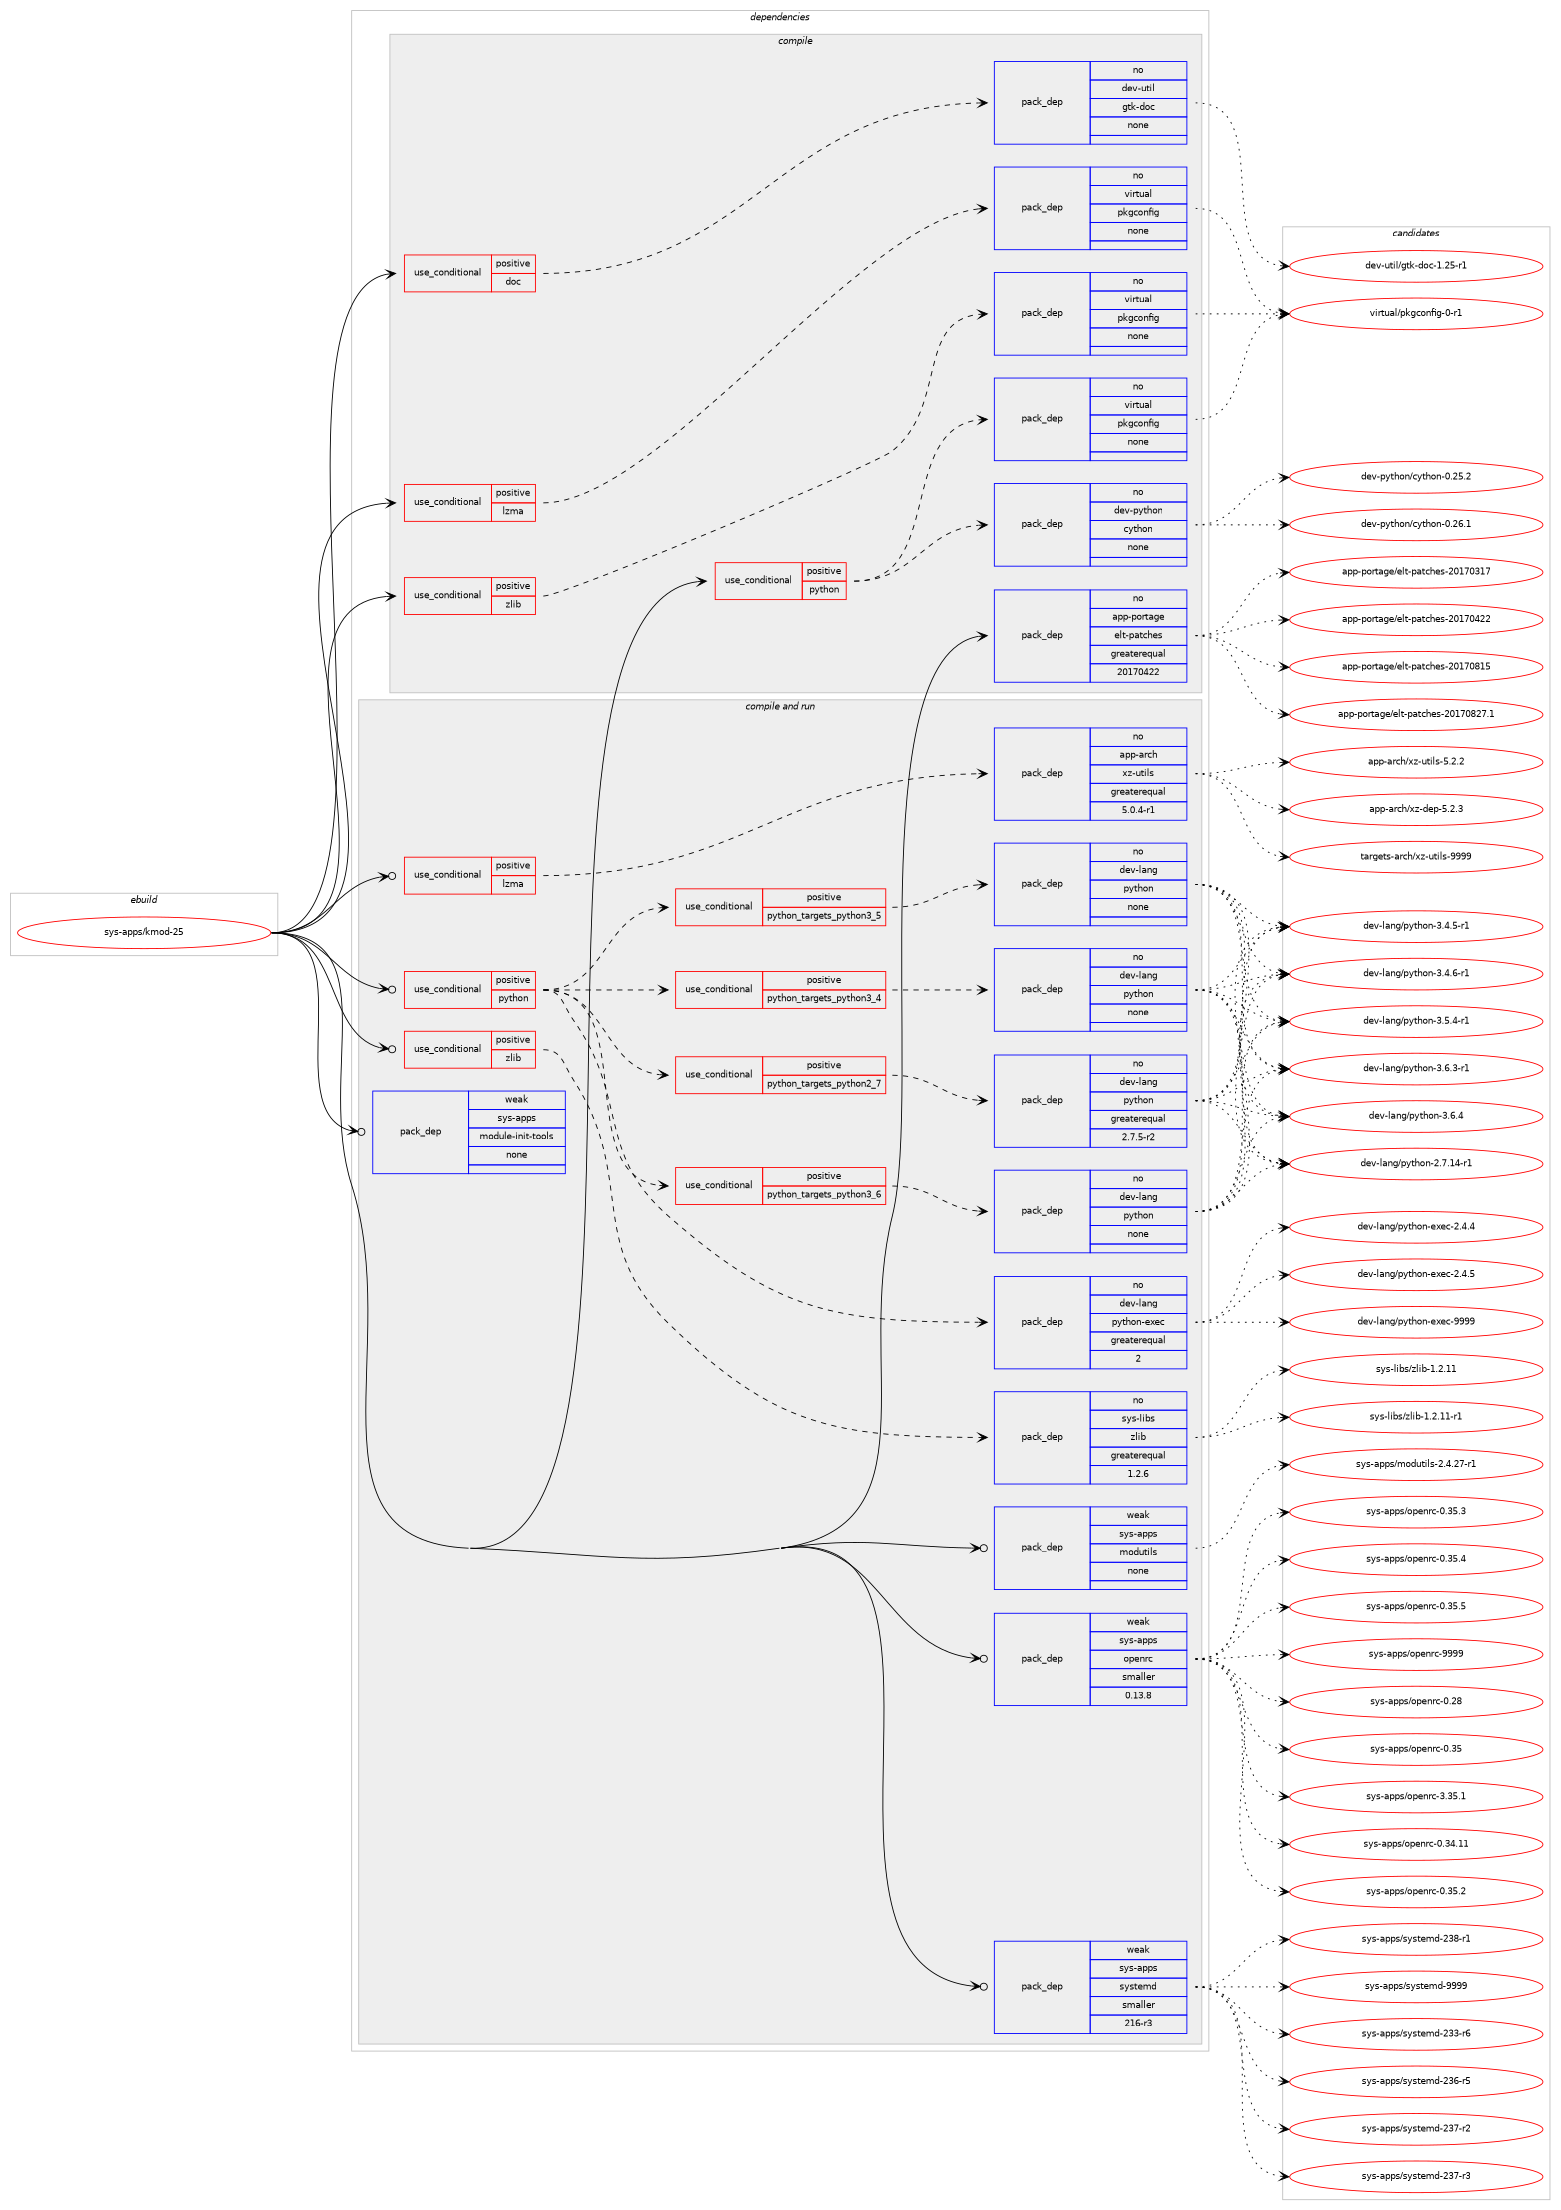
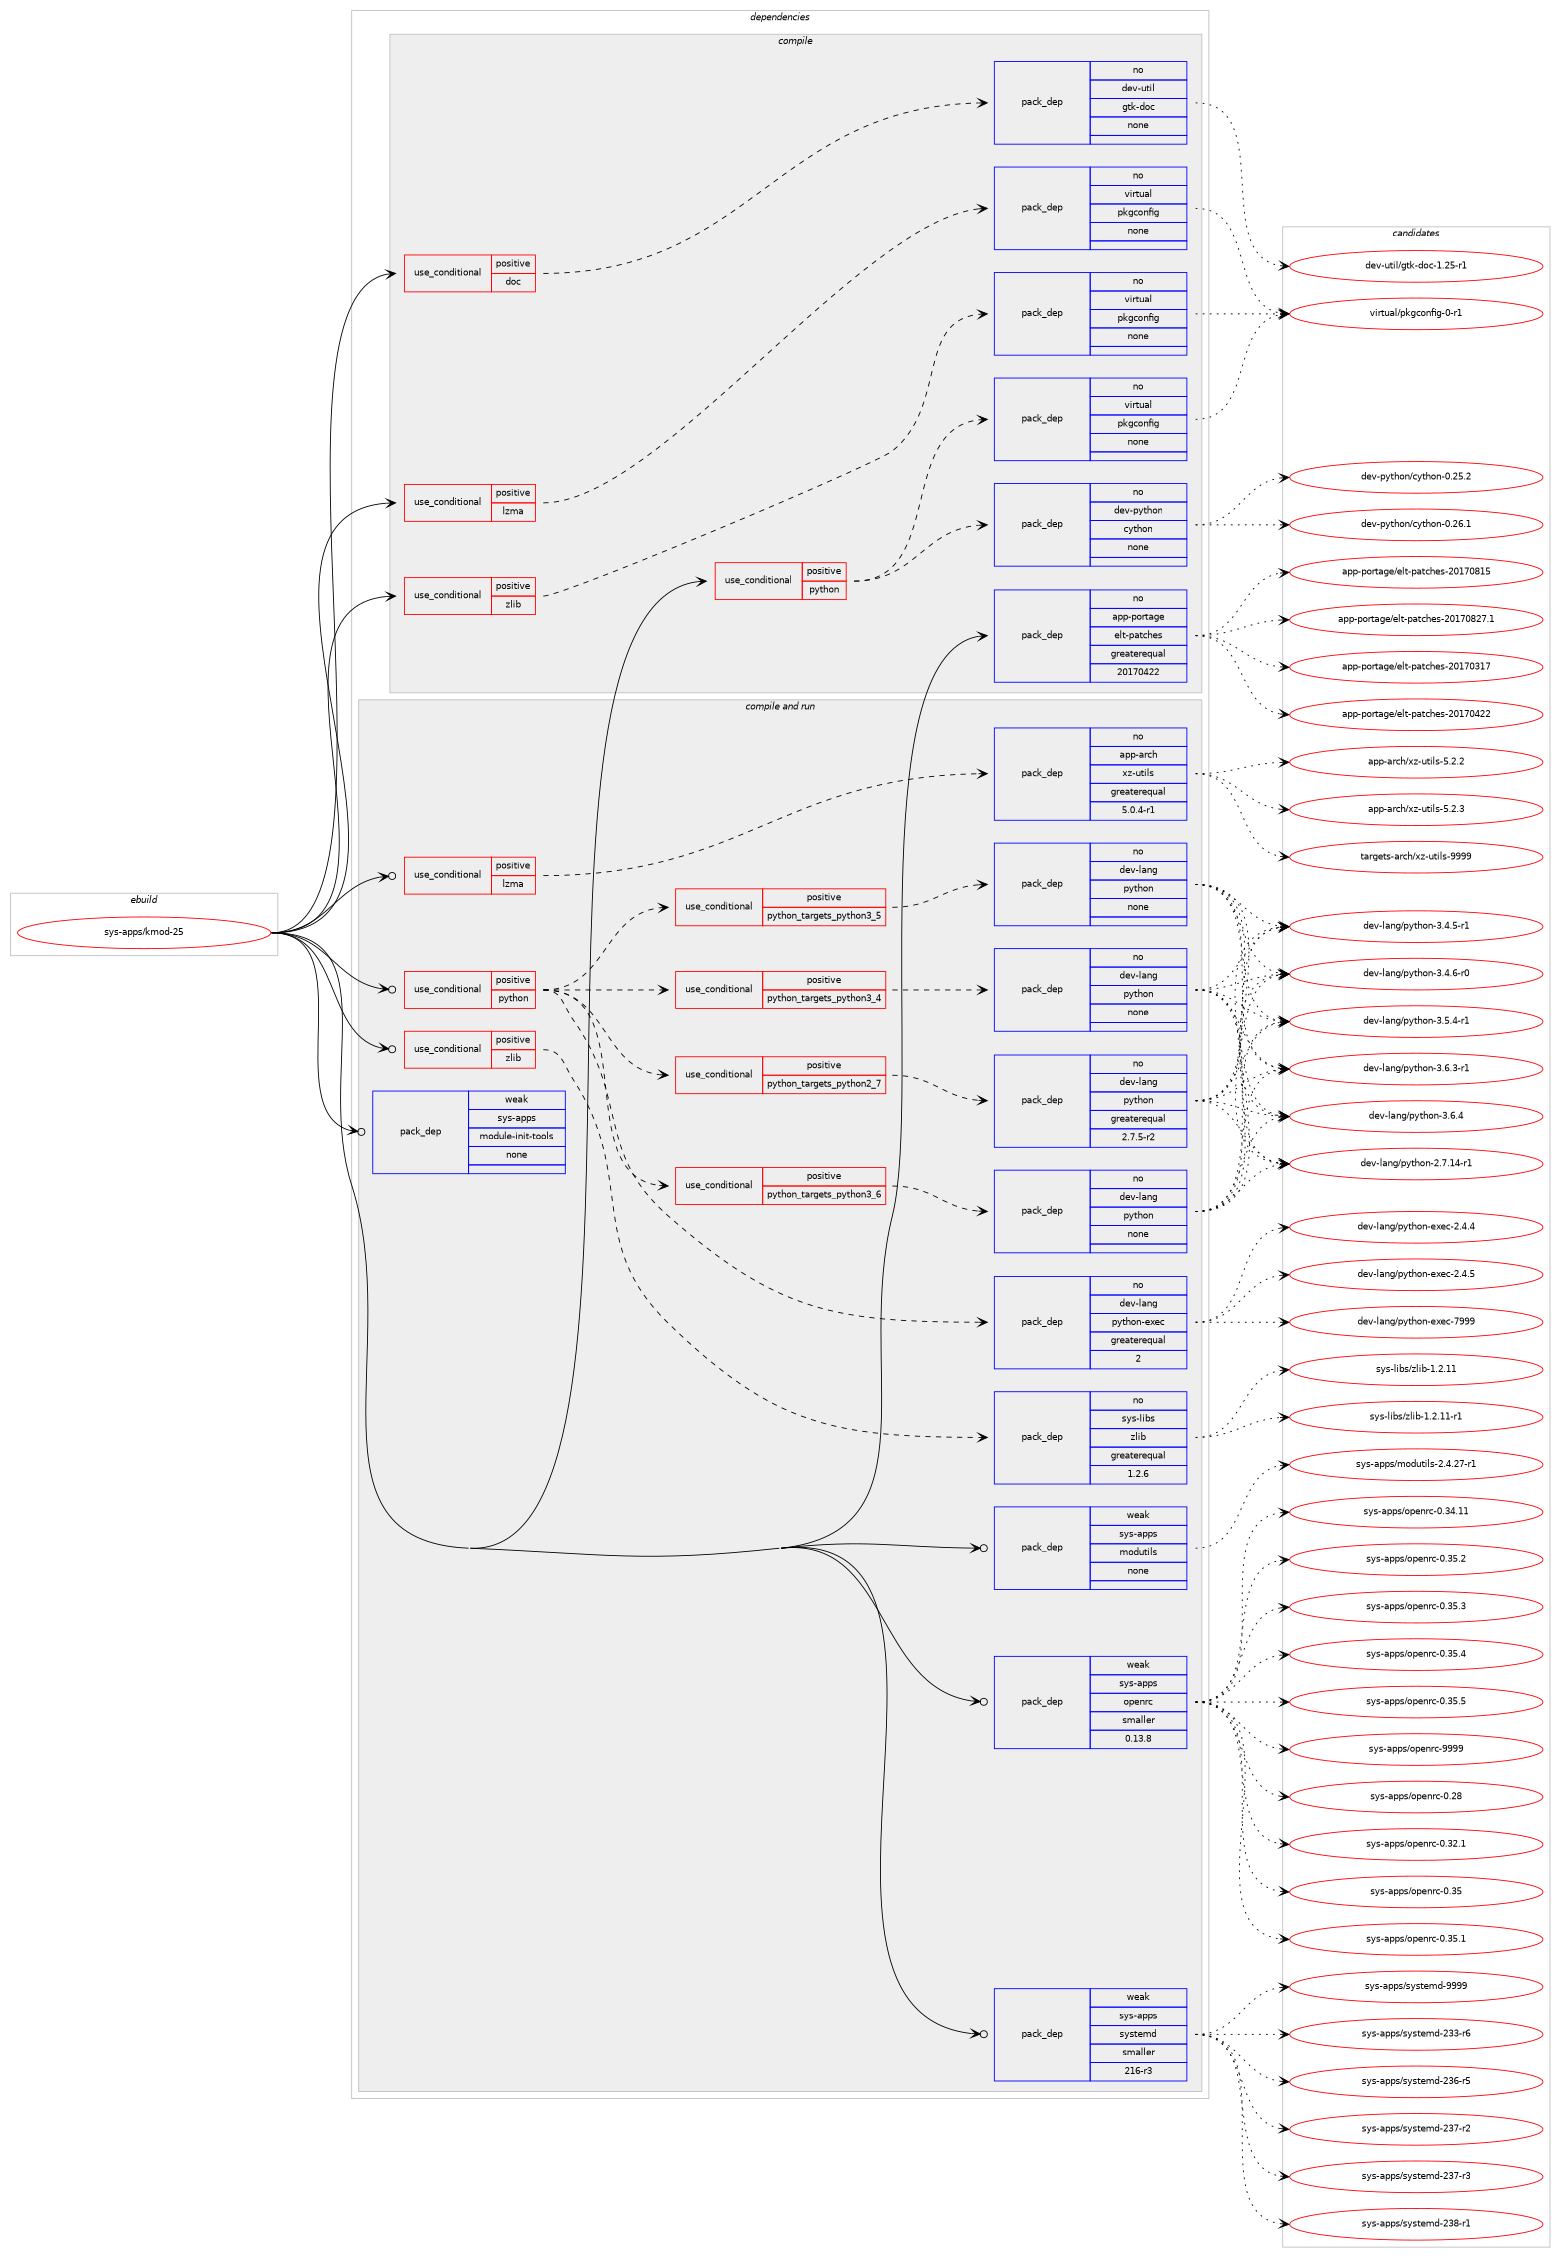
(1416, 810) -> (1416, 810)
(1416, 974) -> (1416, 974)
(1416, 1322) -> (1416, 1322)
(1416, 1797) -> (1416, 1939)
none -> (1416, 1844)
